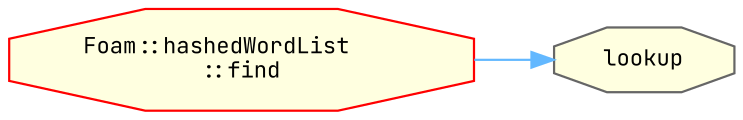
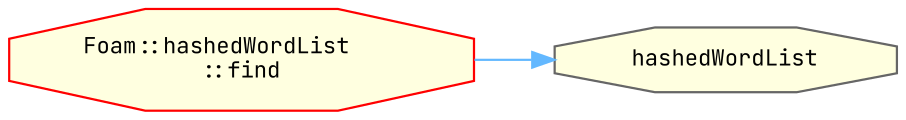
(644, 60) -> (726, 60)
